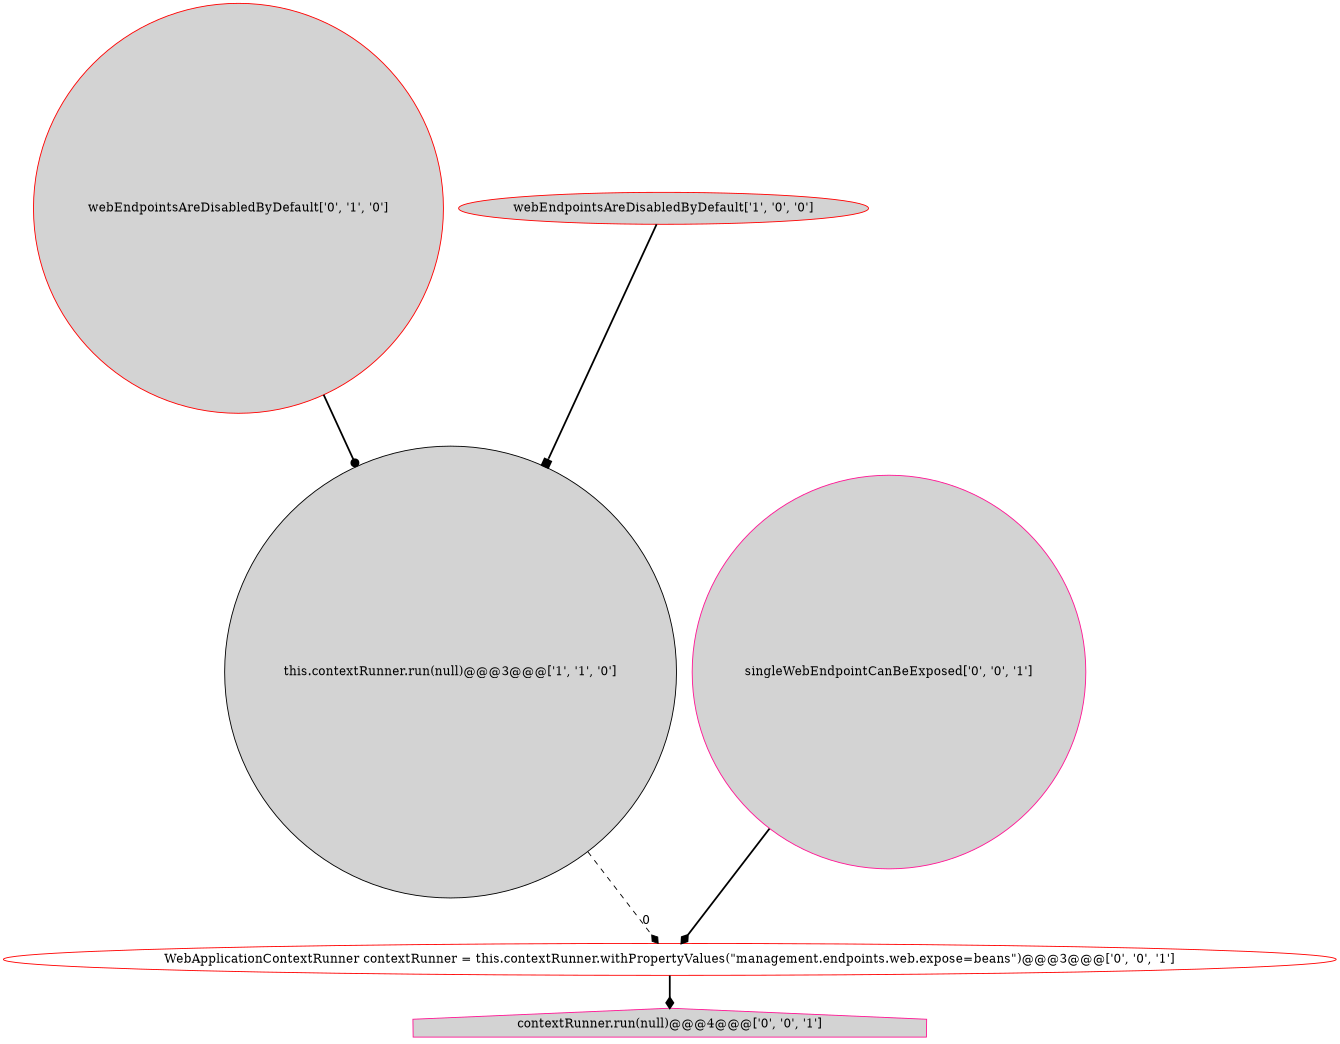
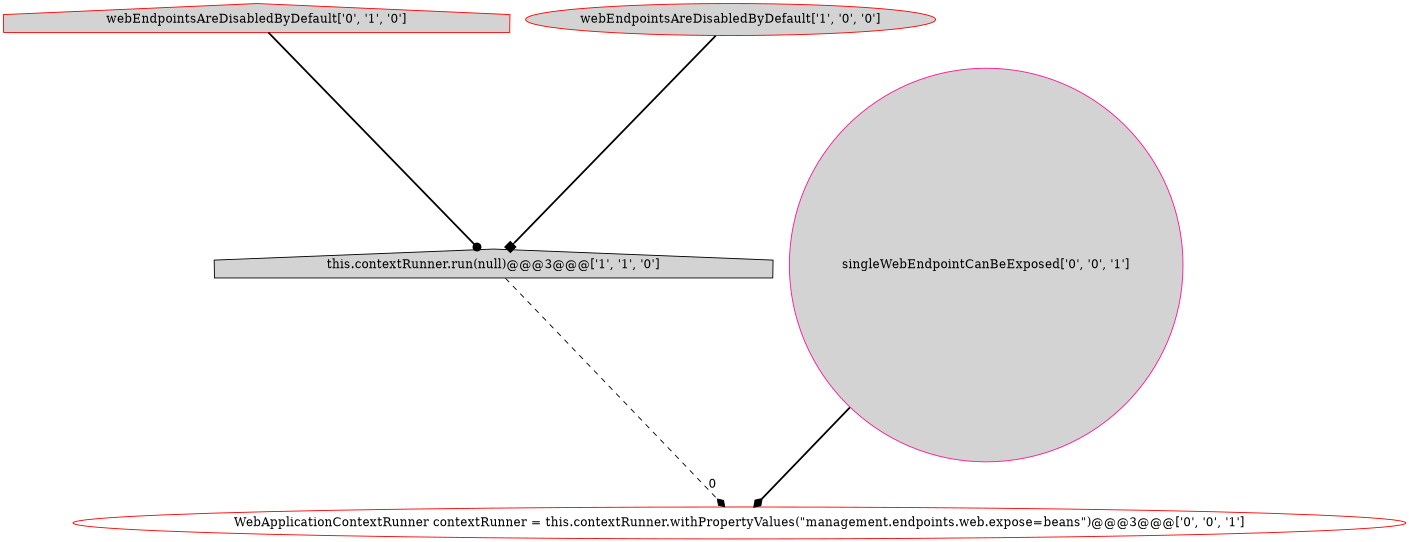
(238, 208) -> (257, 20)
(451, 672) -> (494, 265)
(670, 1024) -> none
